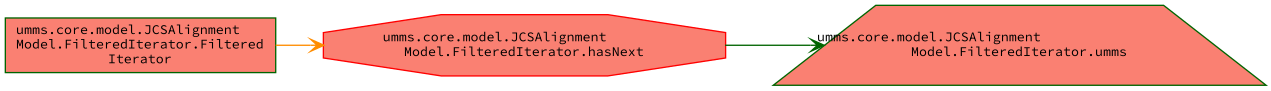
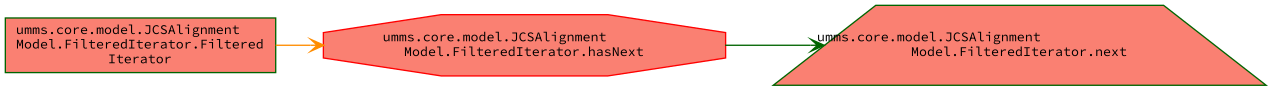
(1020, 45) -> (1020, 45)
